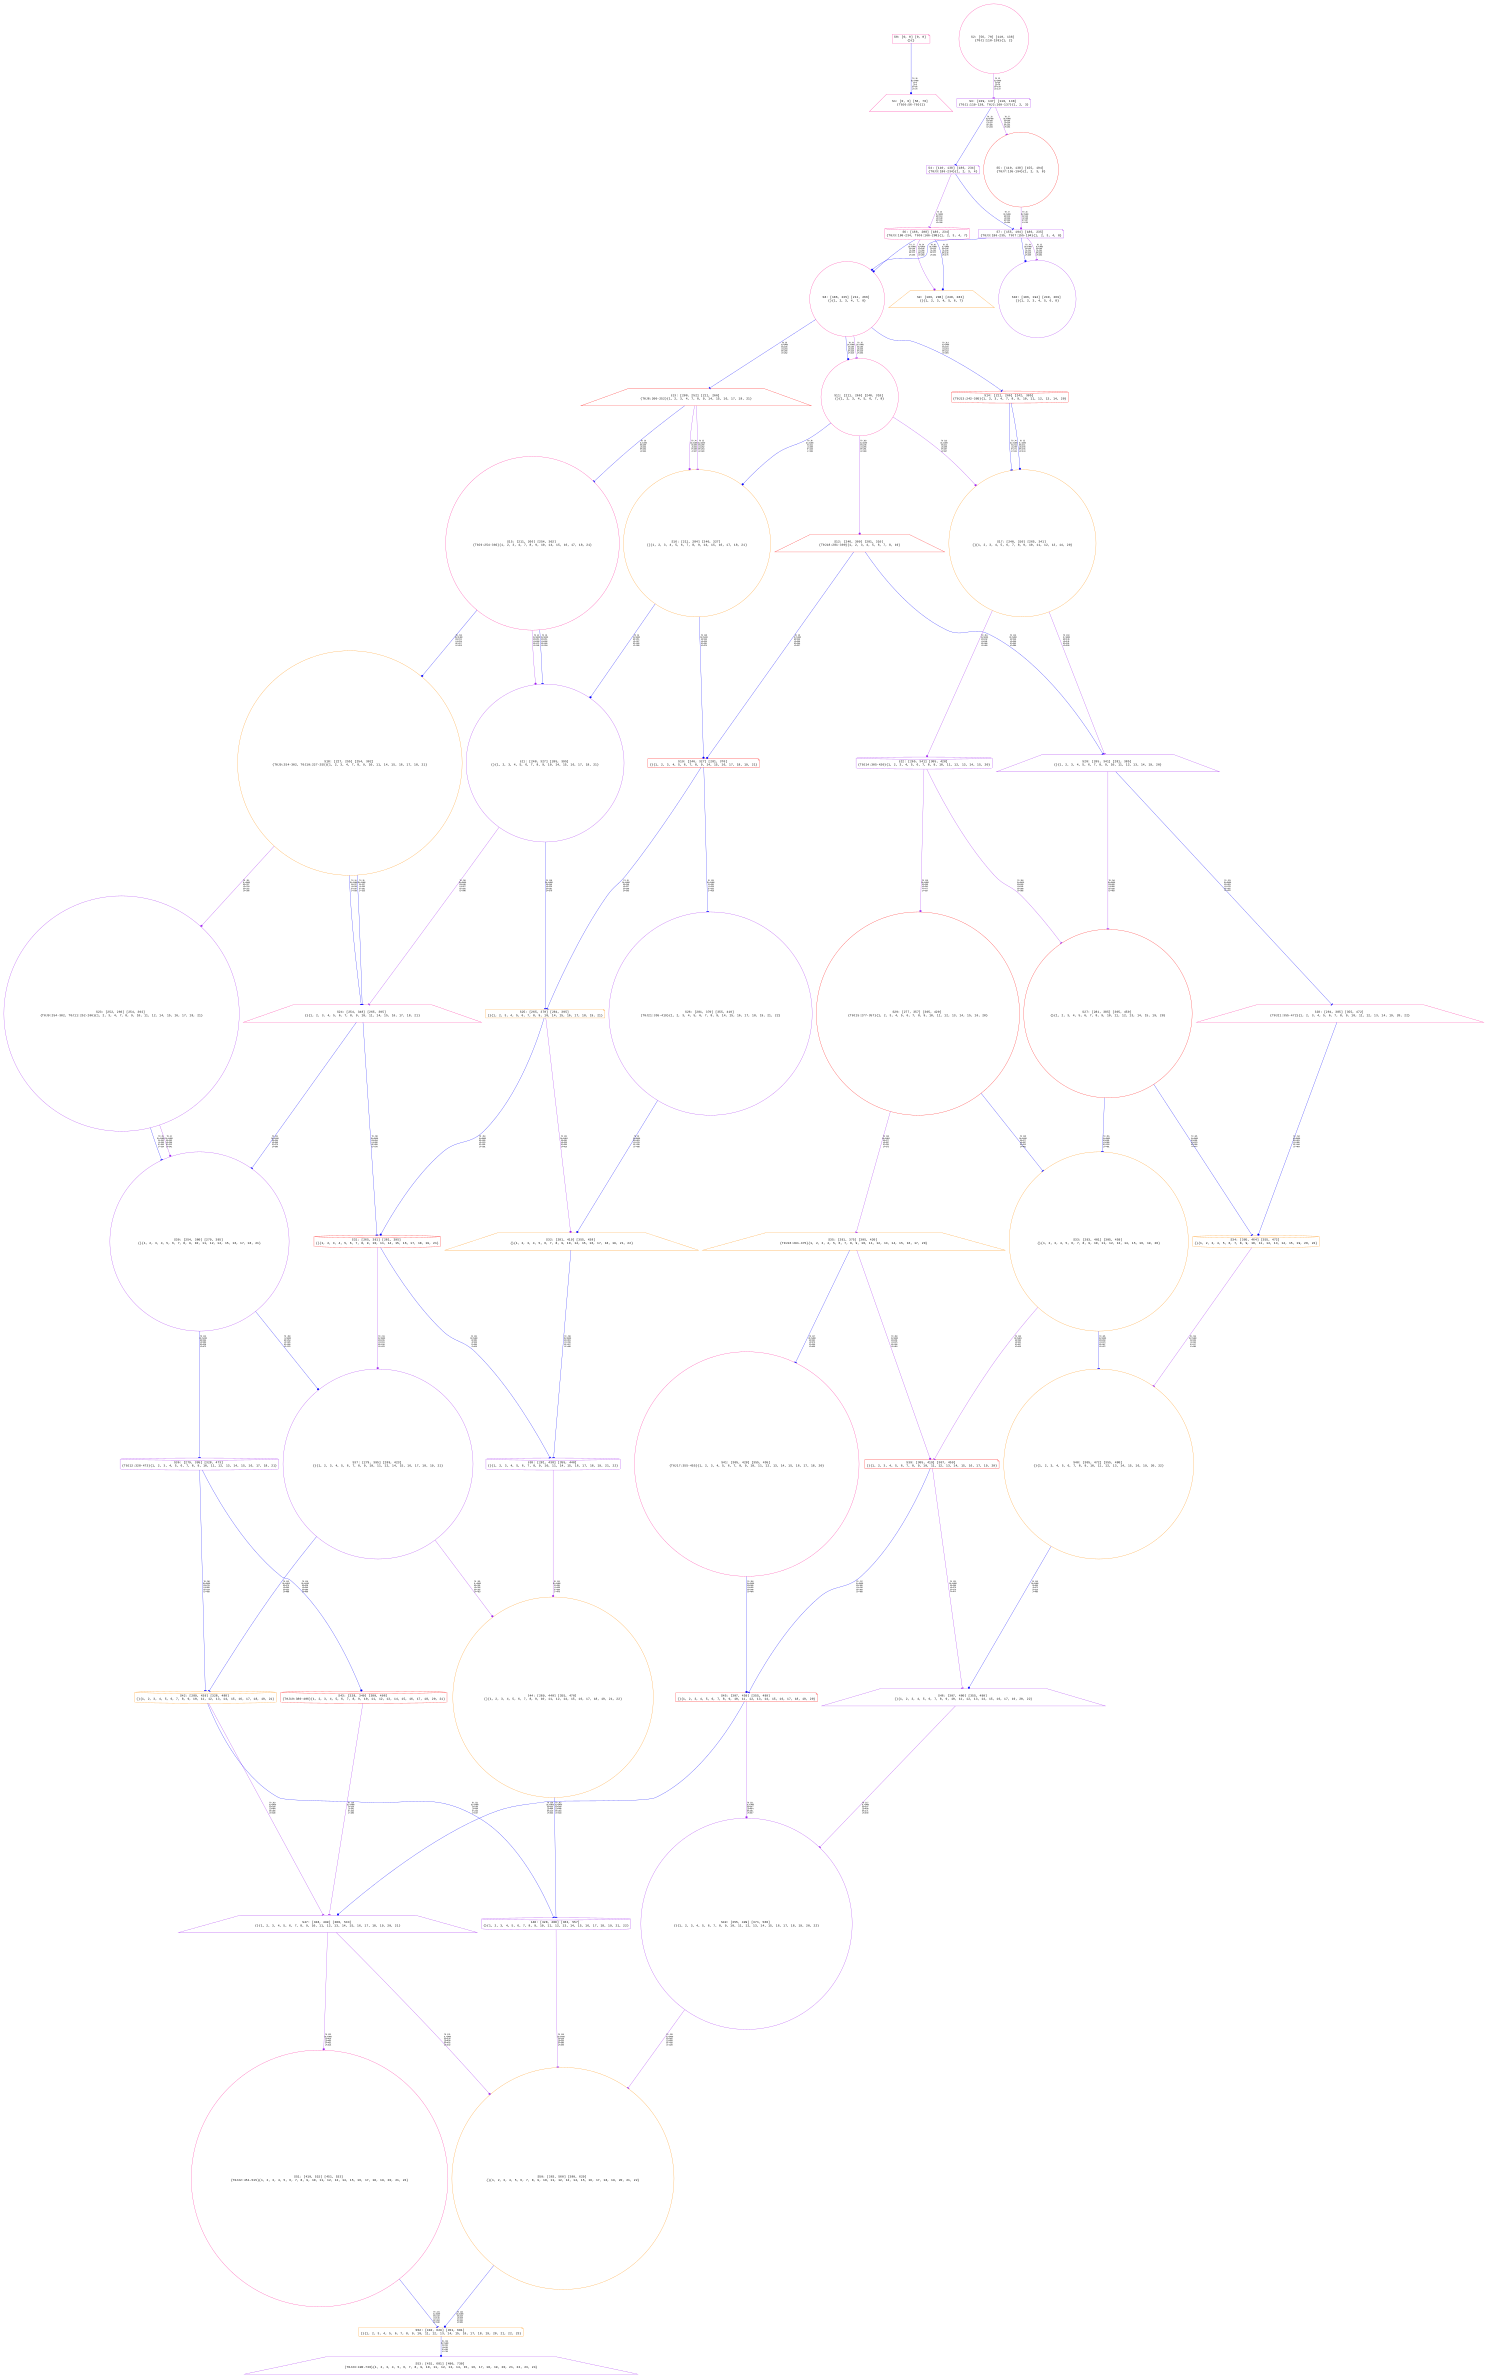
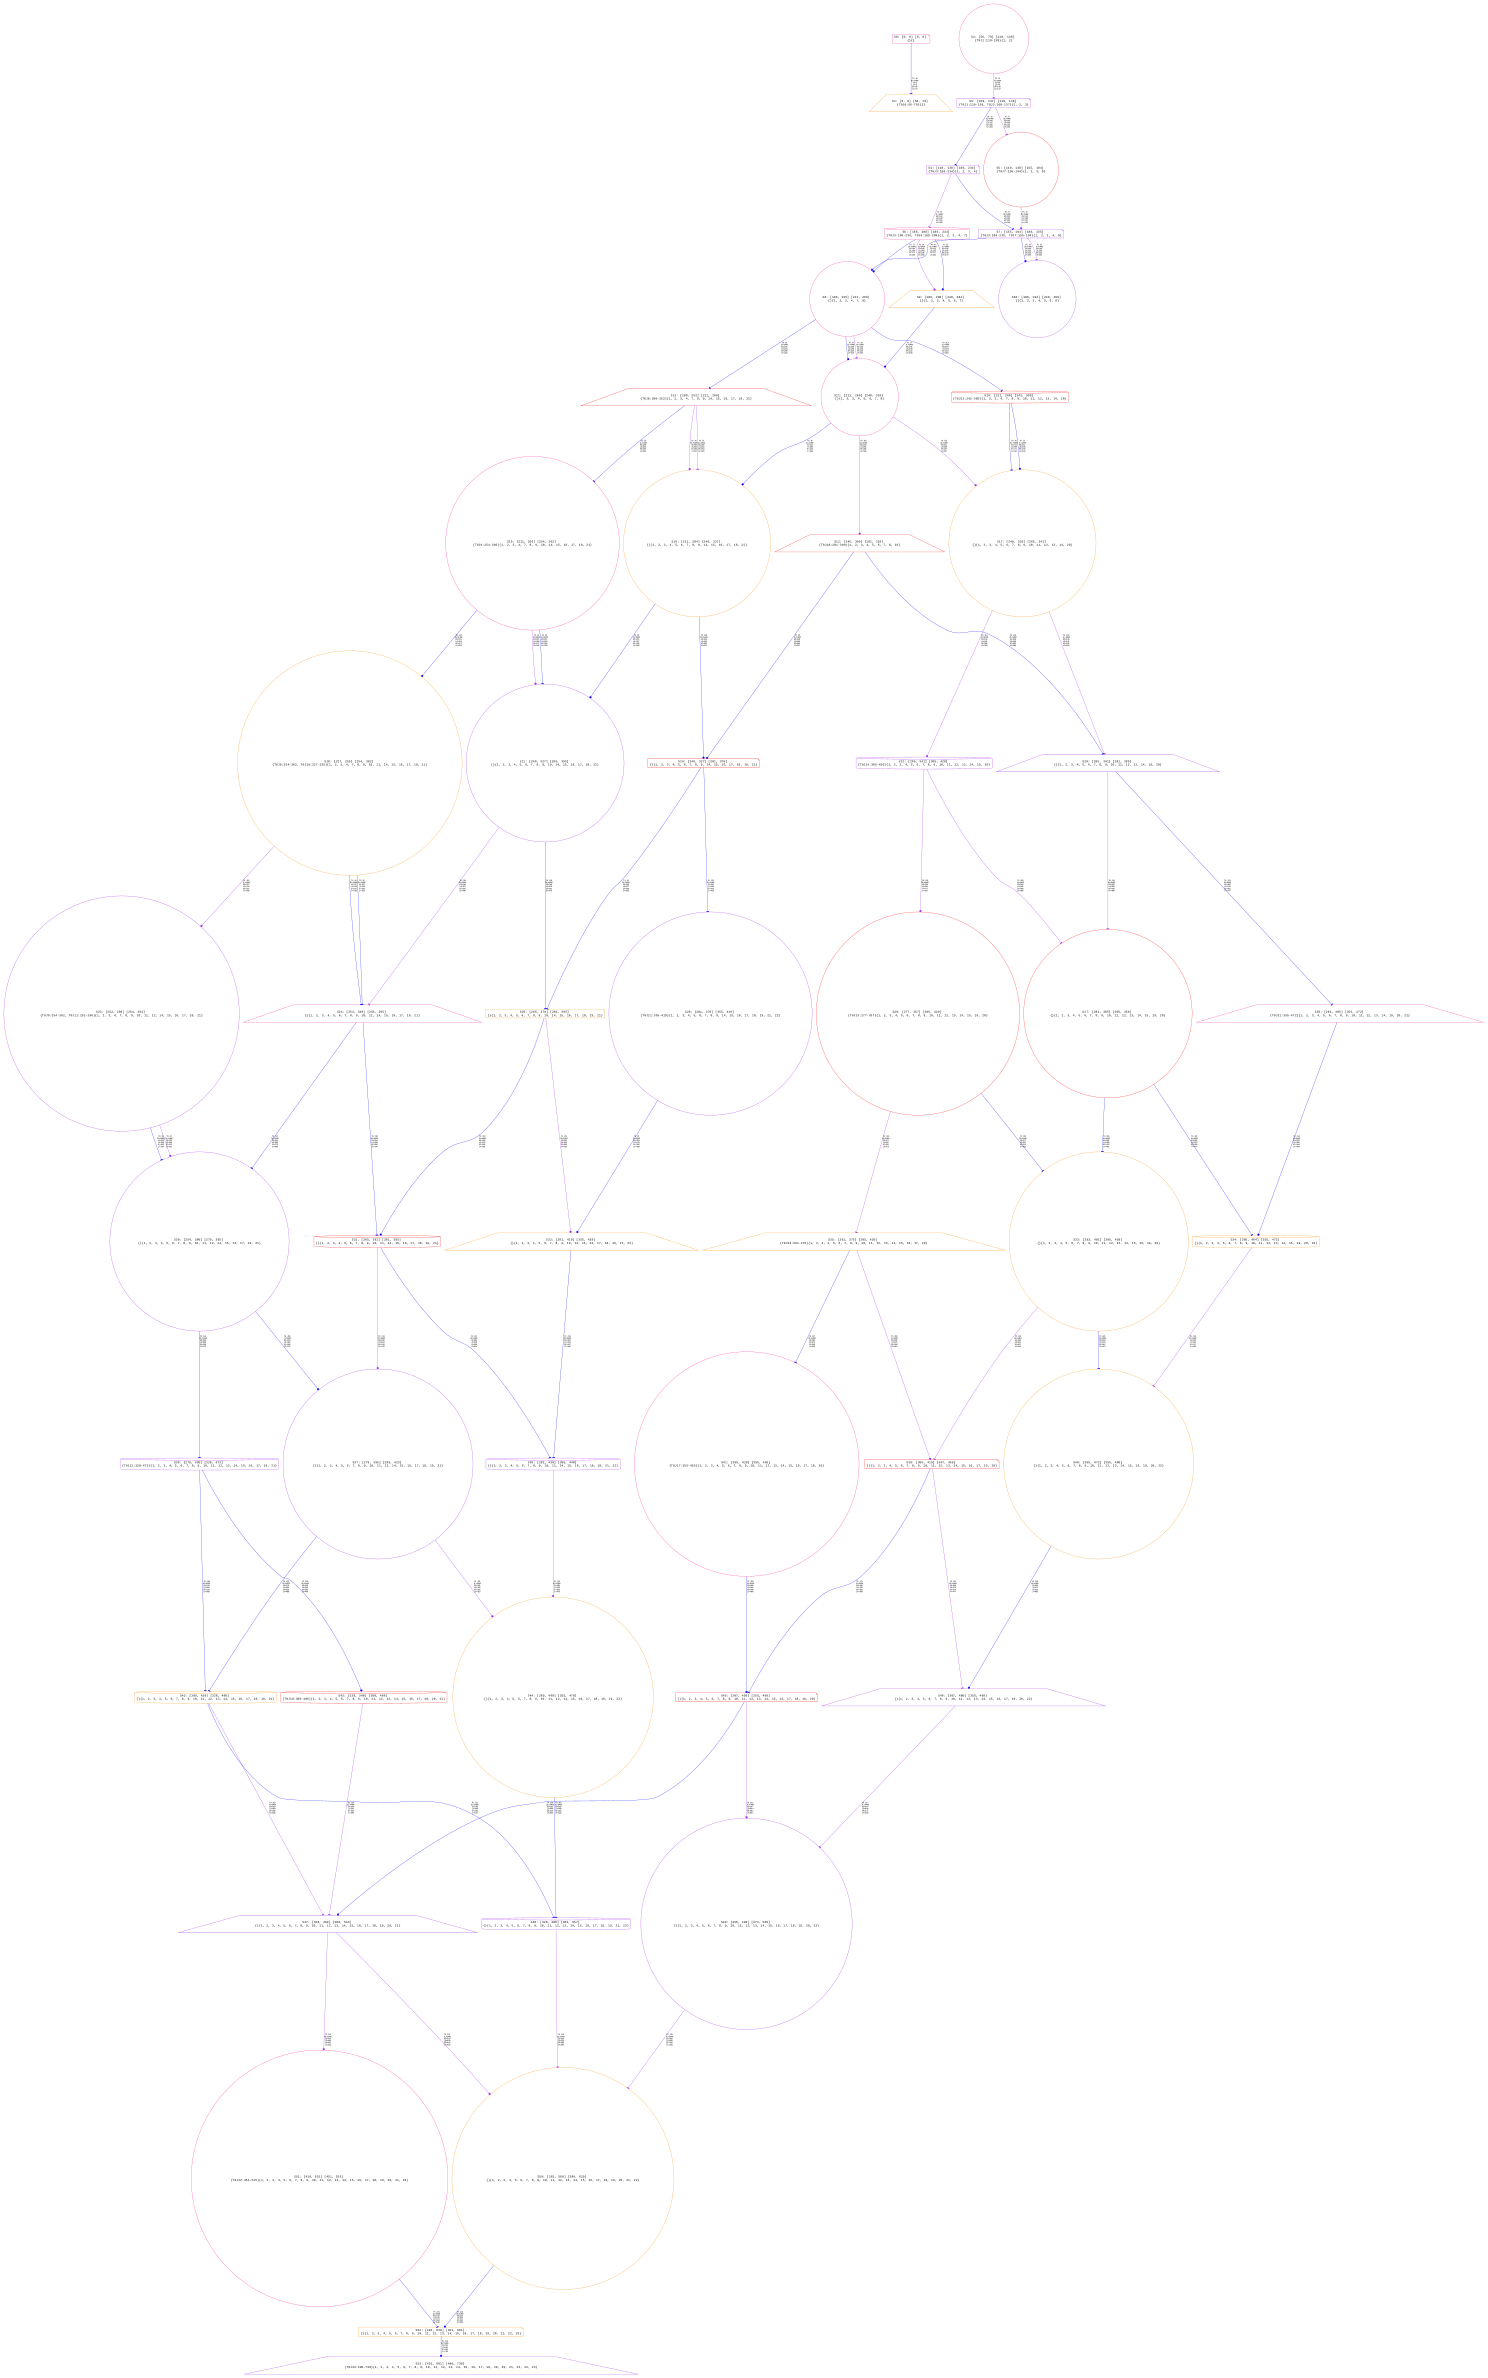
(911, 68) -> (911, 68)
(911, 103) -> (911, 103)
none -> (910, 337)
